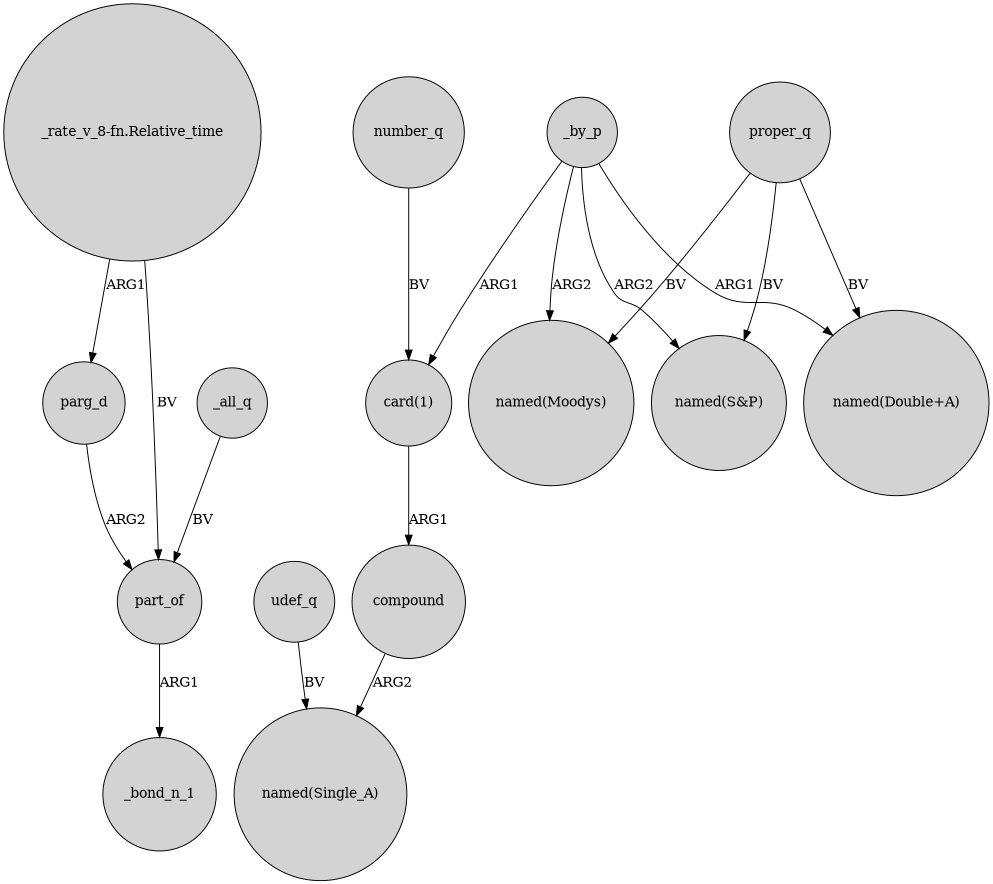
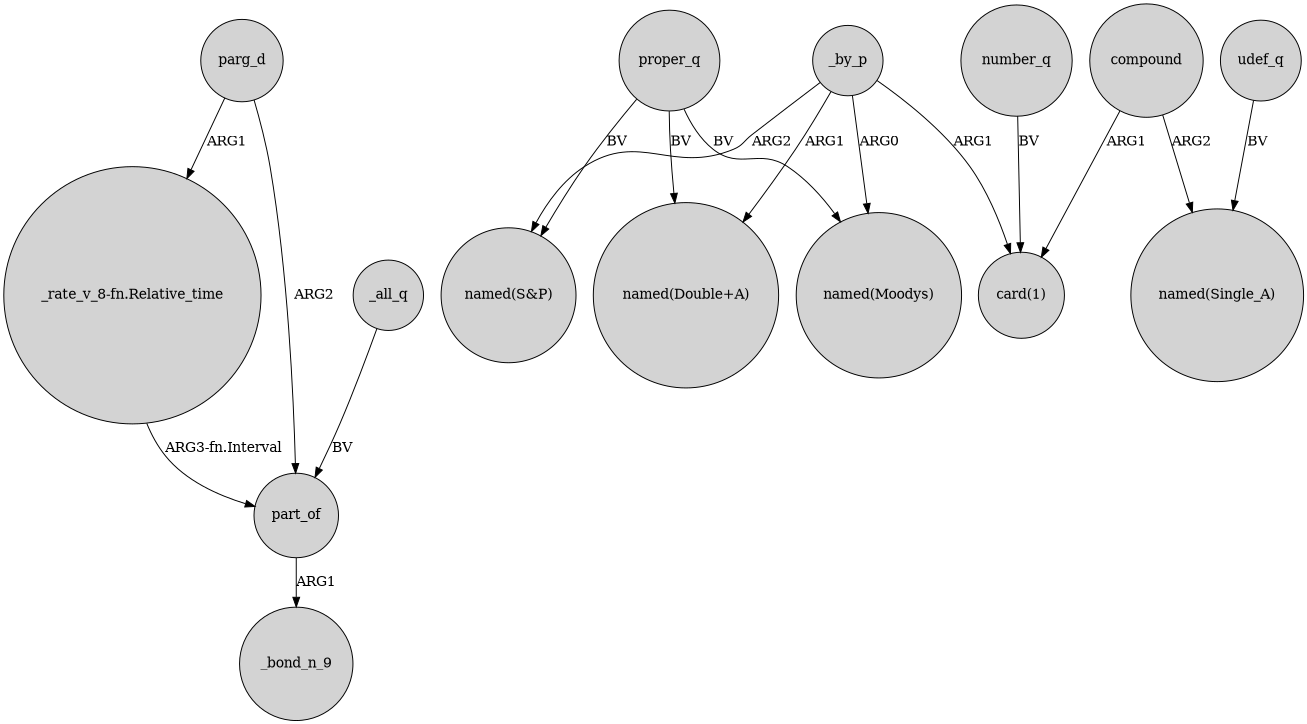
(572, 286) -> (879, 142)
(101, 306) -> (208, 134)
(167, 403) -> (224, 449)
(409, 491) -> (1083, 180)
(160, 794) -> (296, 664)
